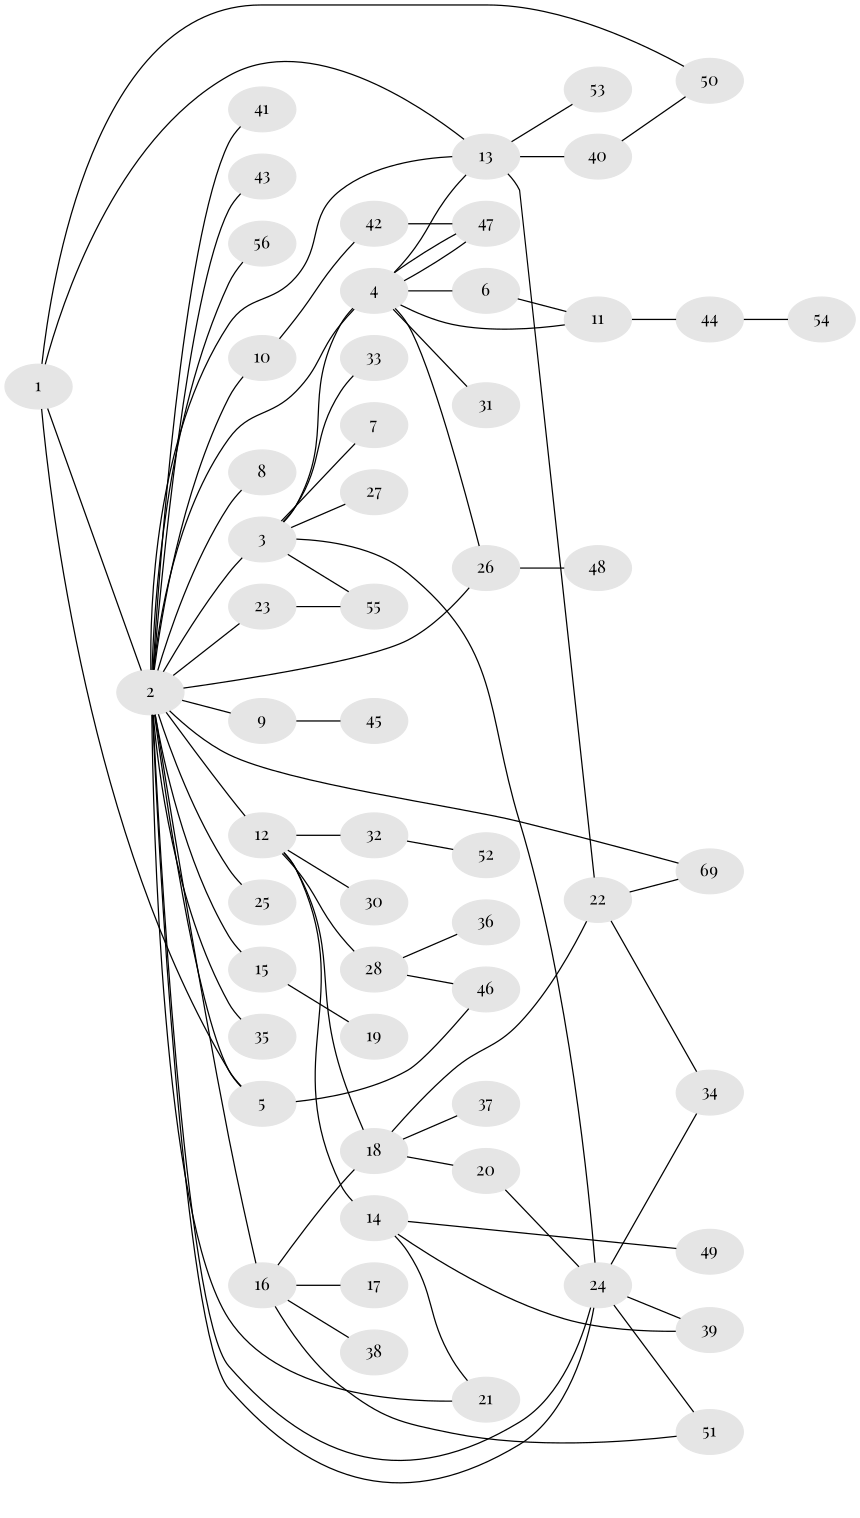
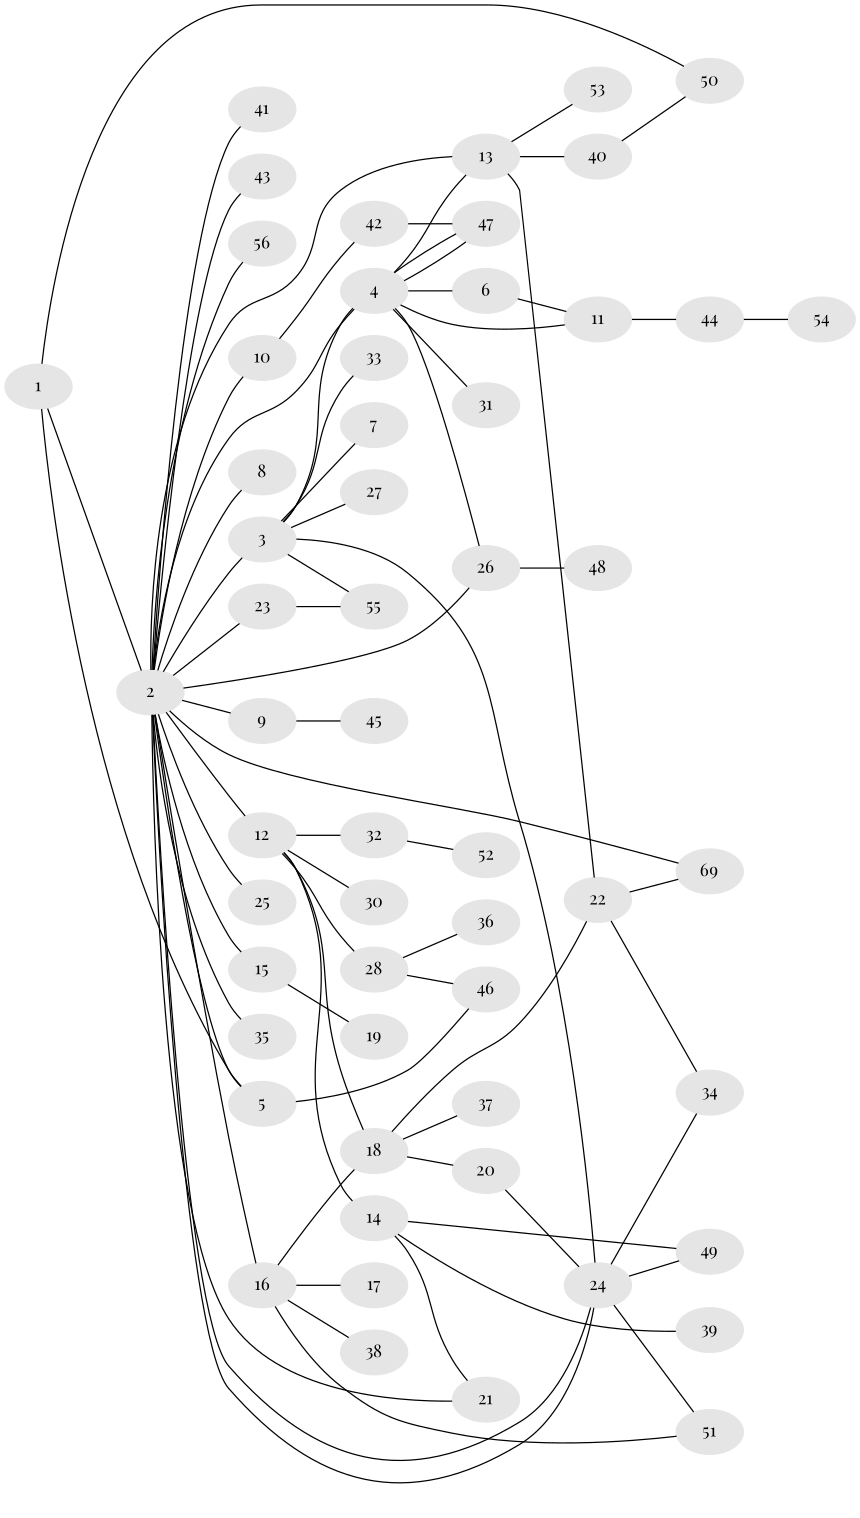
(191, 103) -> none
(654, 1308) -> (654, 1268)
